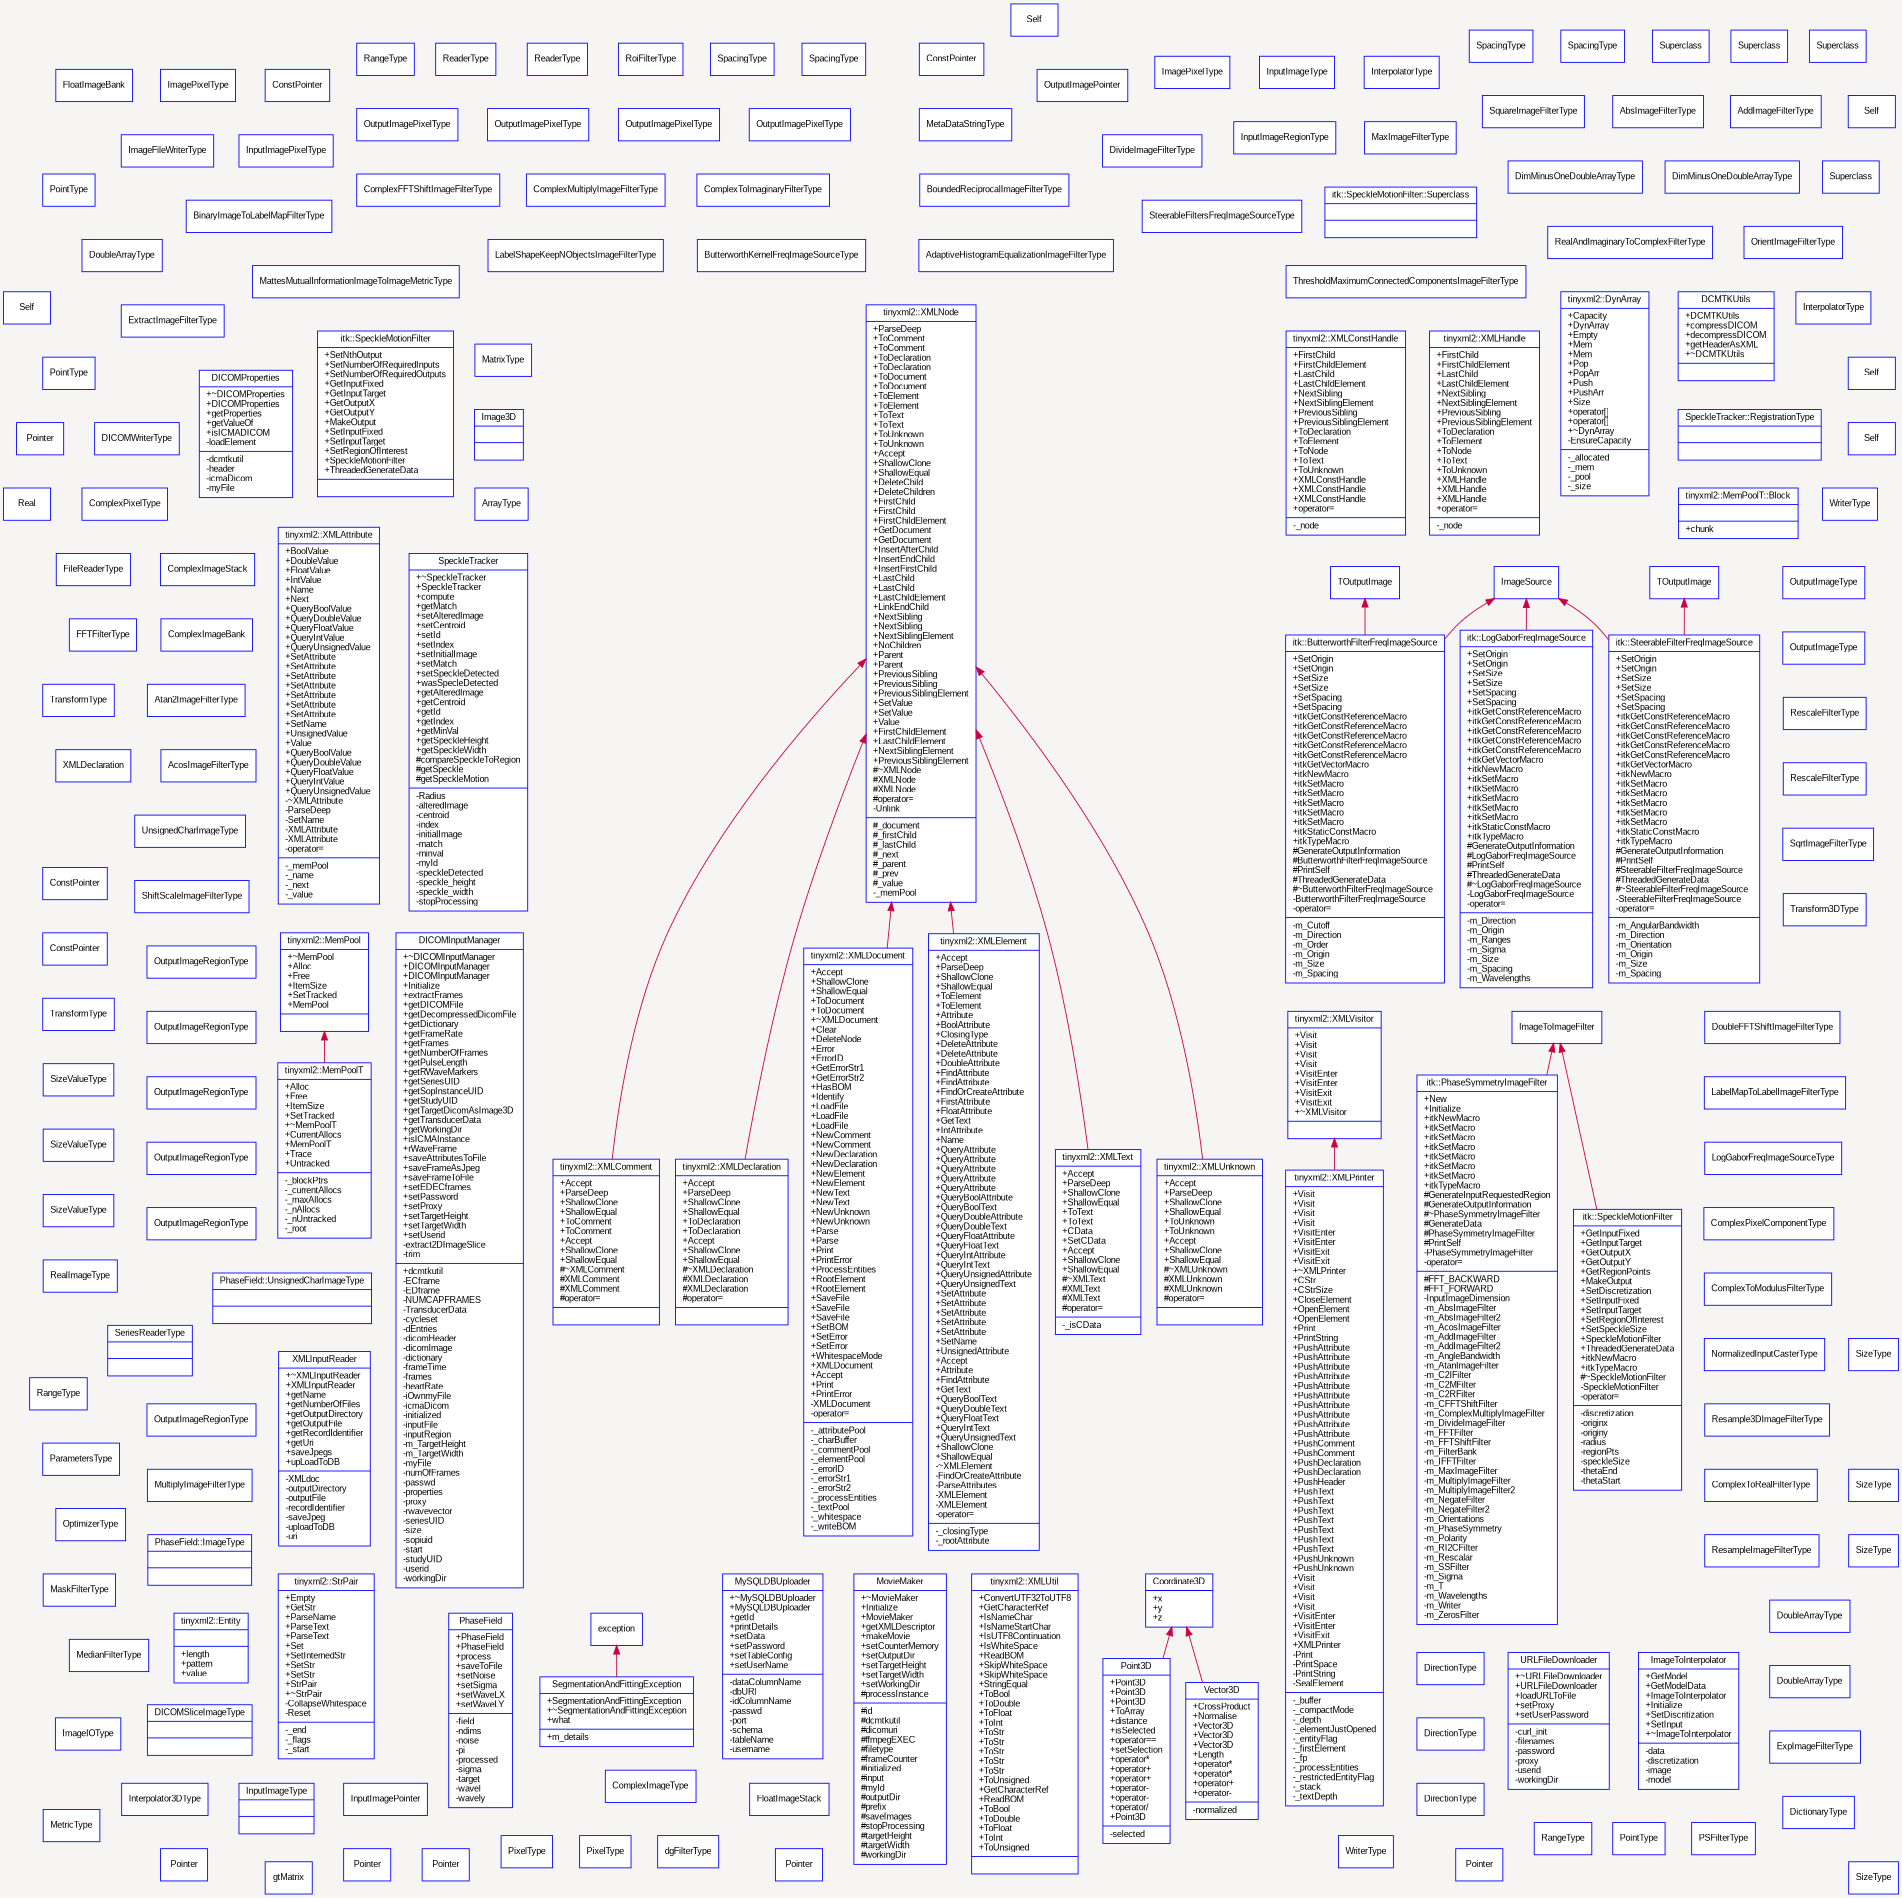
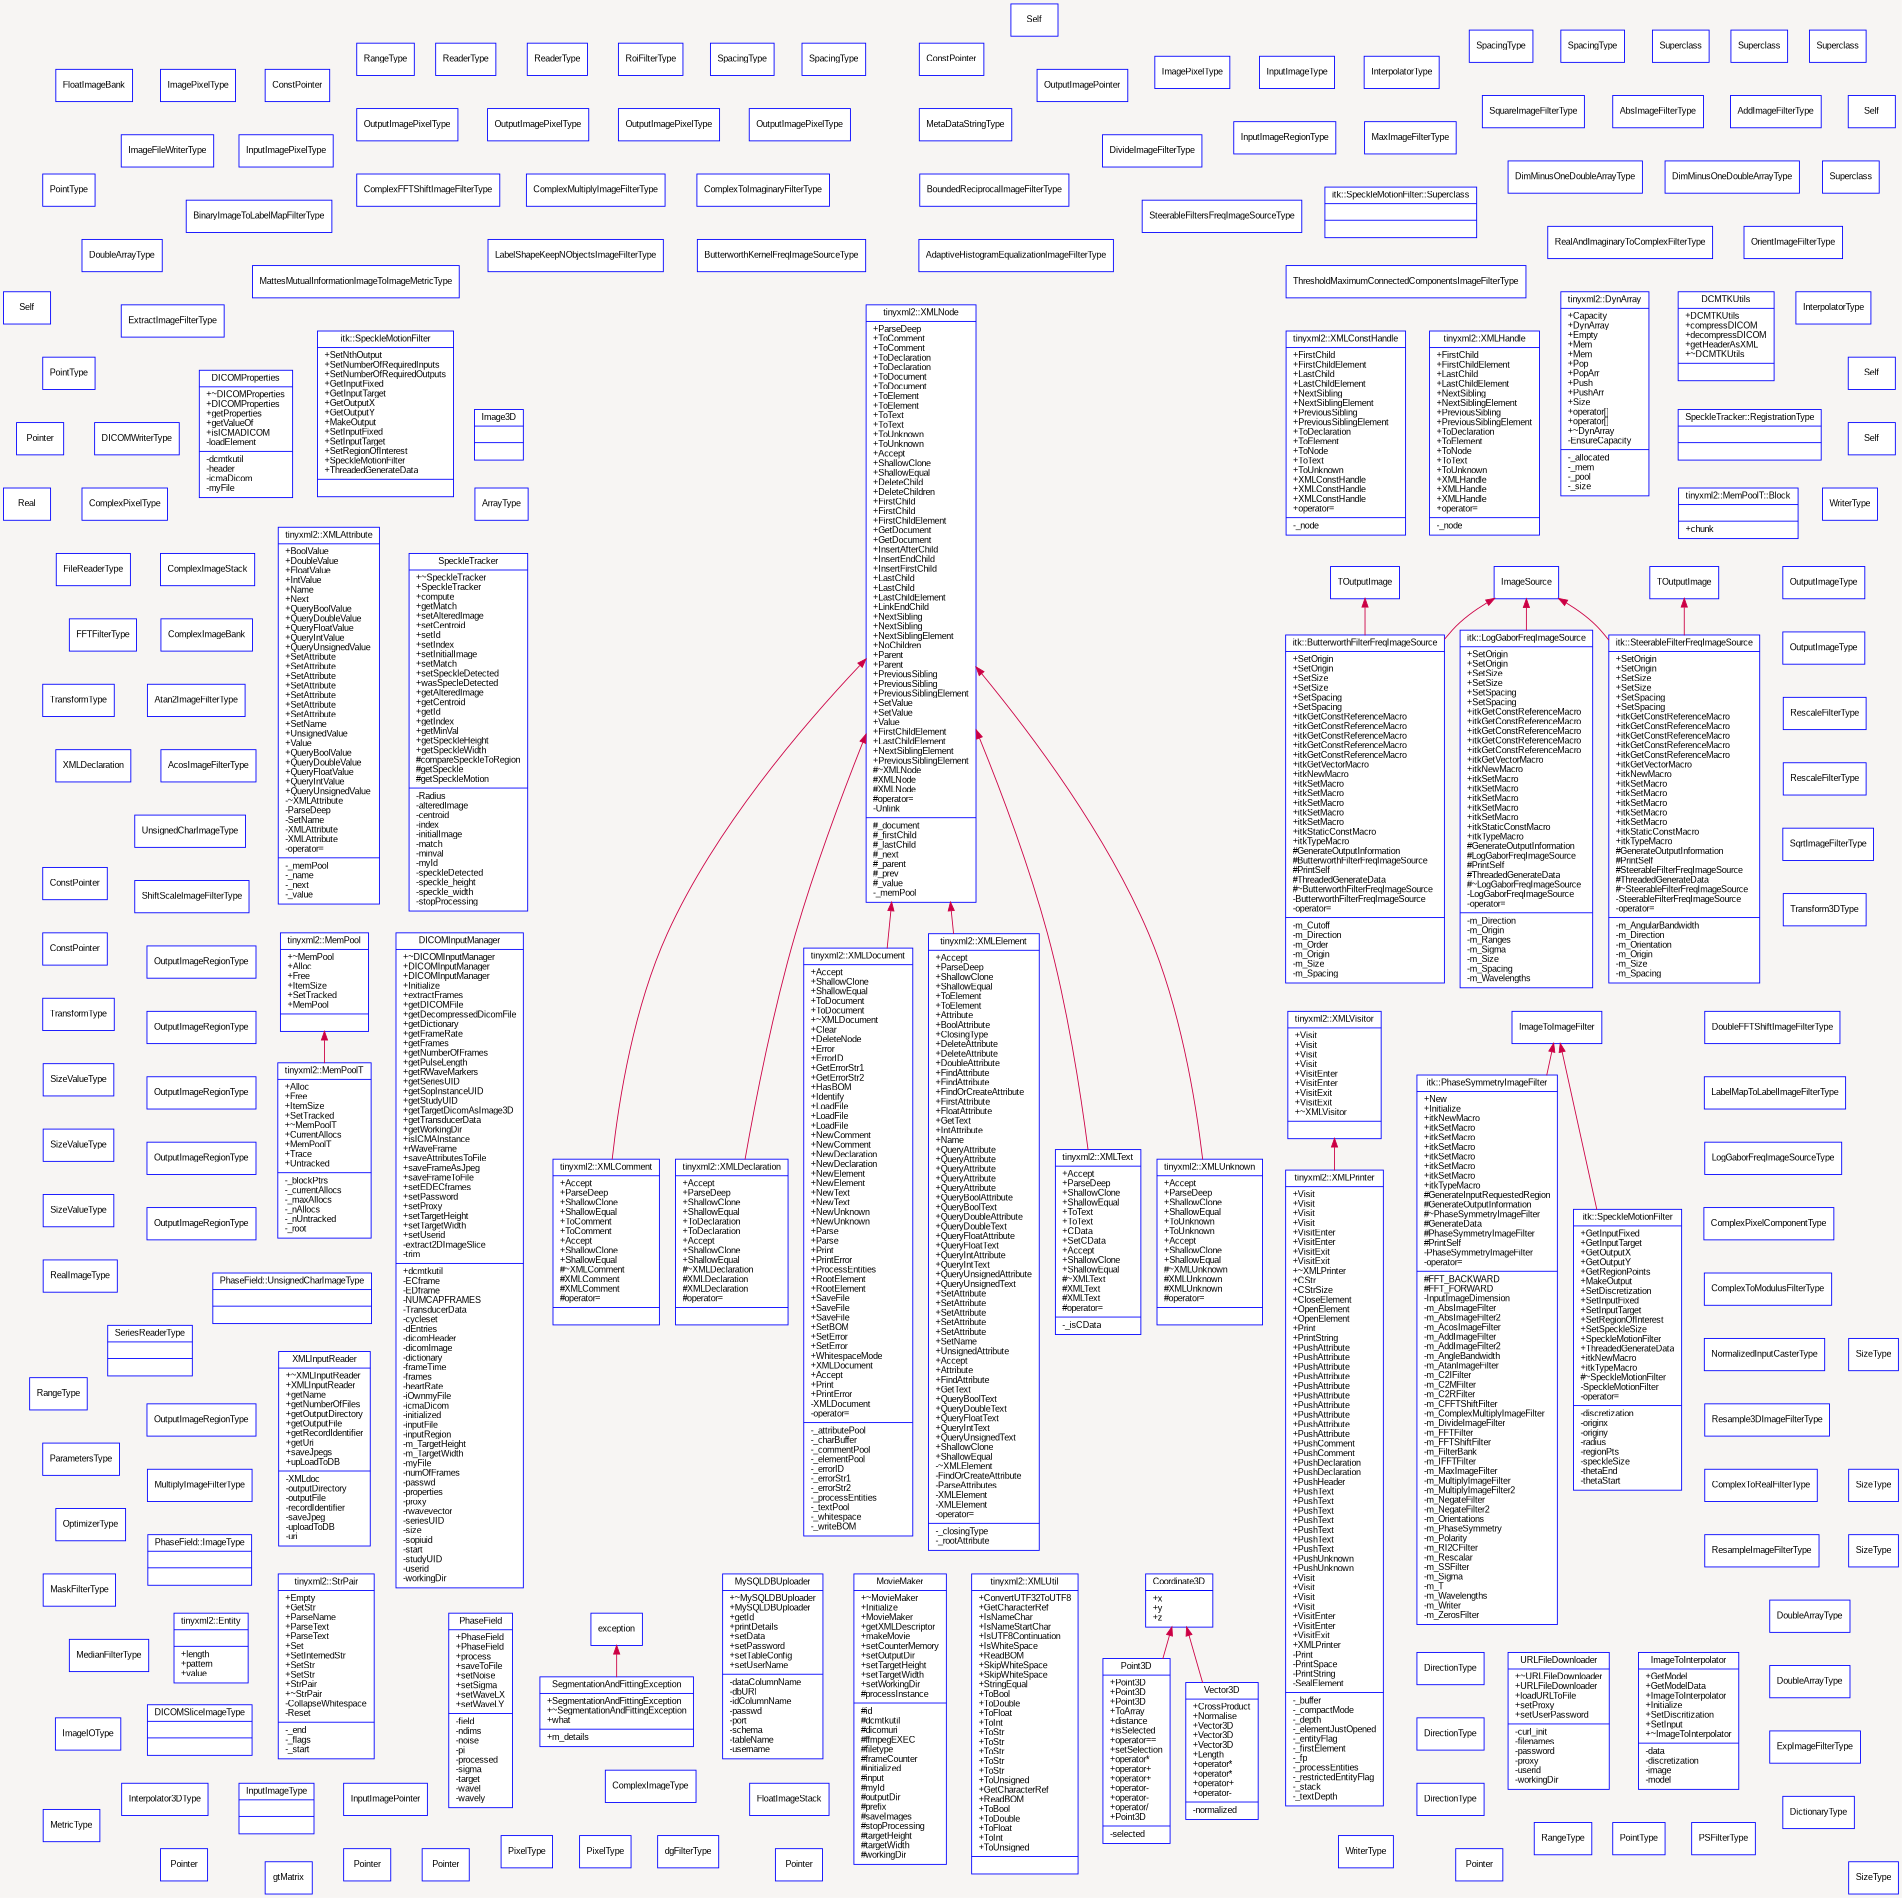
(503, 360) -> none
